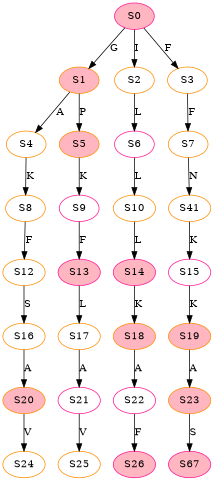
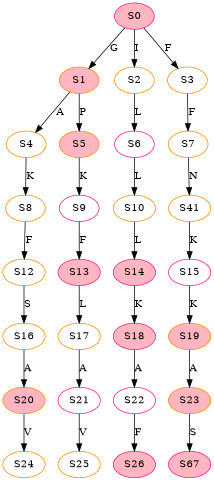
(134, 336) -> (134, 336)
